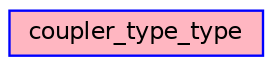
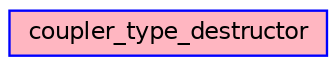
(136, 33) -> (168, 33)
